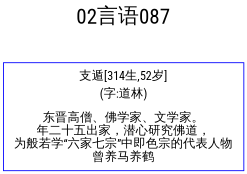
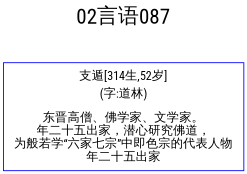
(124, 157) -> (124, 157)
